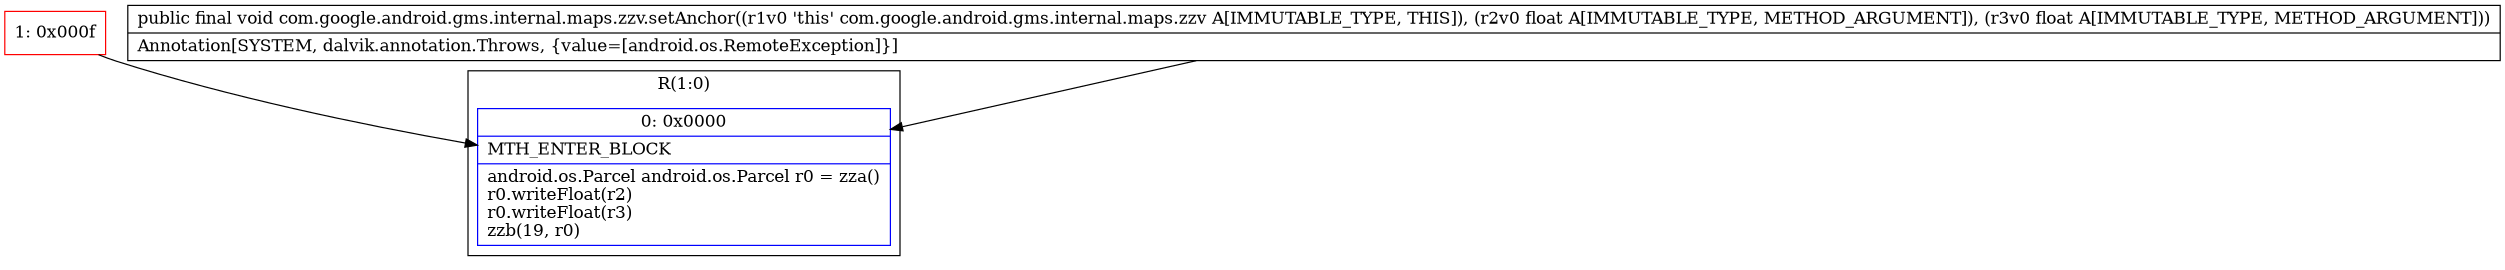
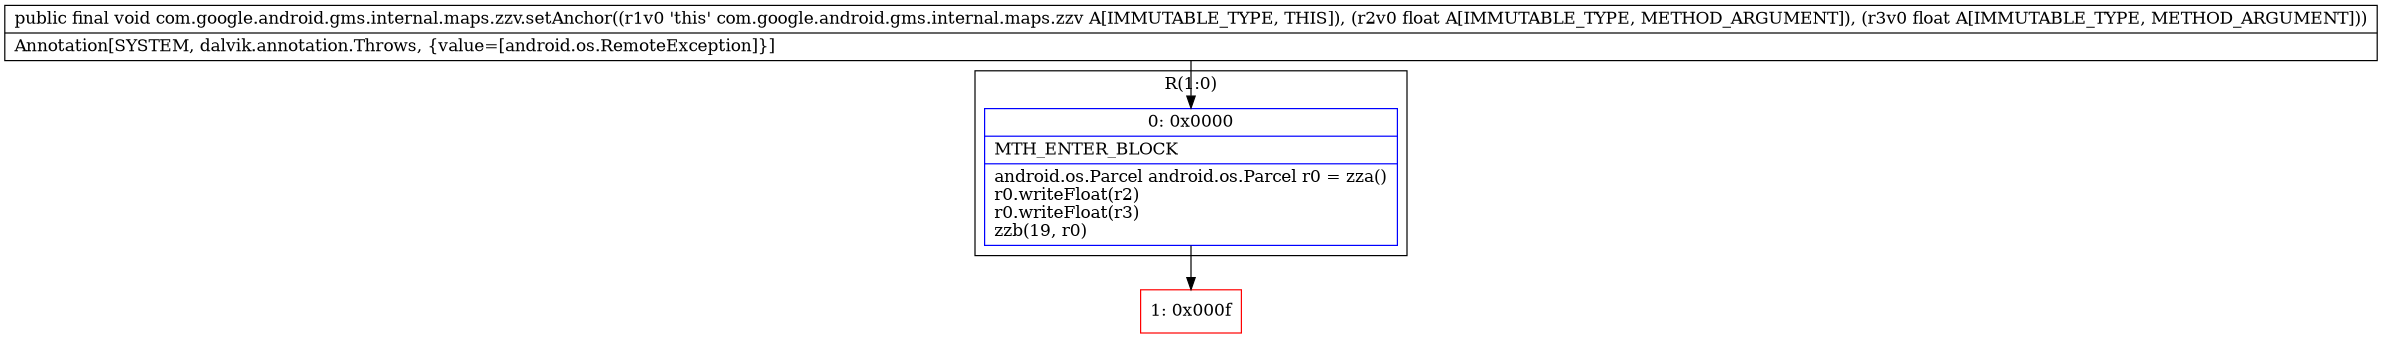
(280, 105) -> (1191, 263)
